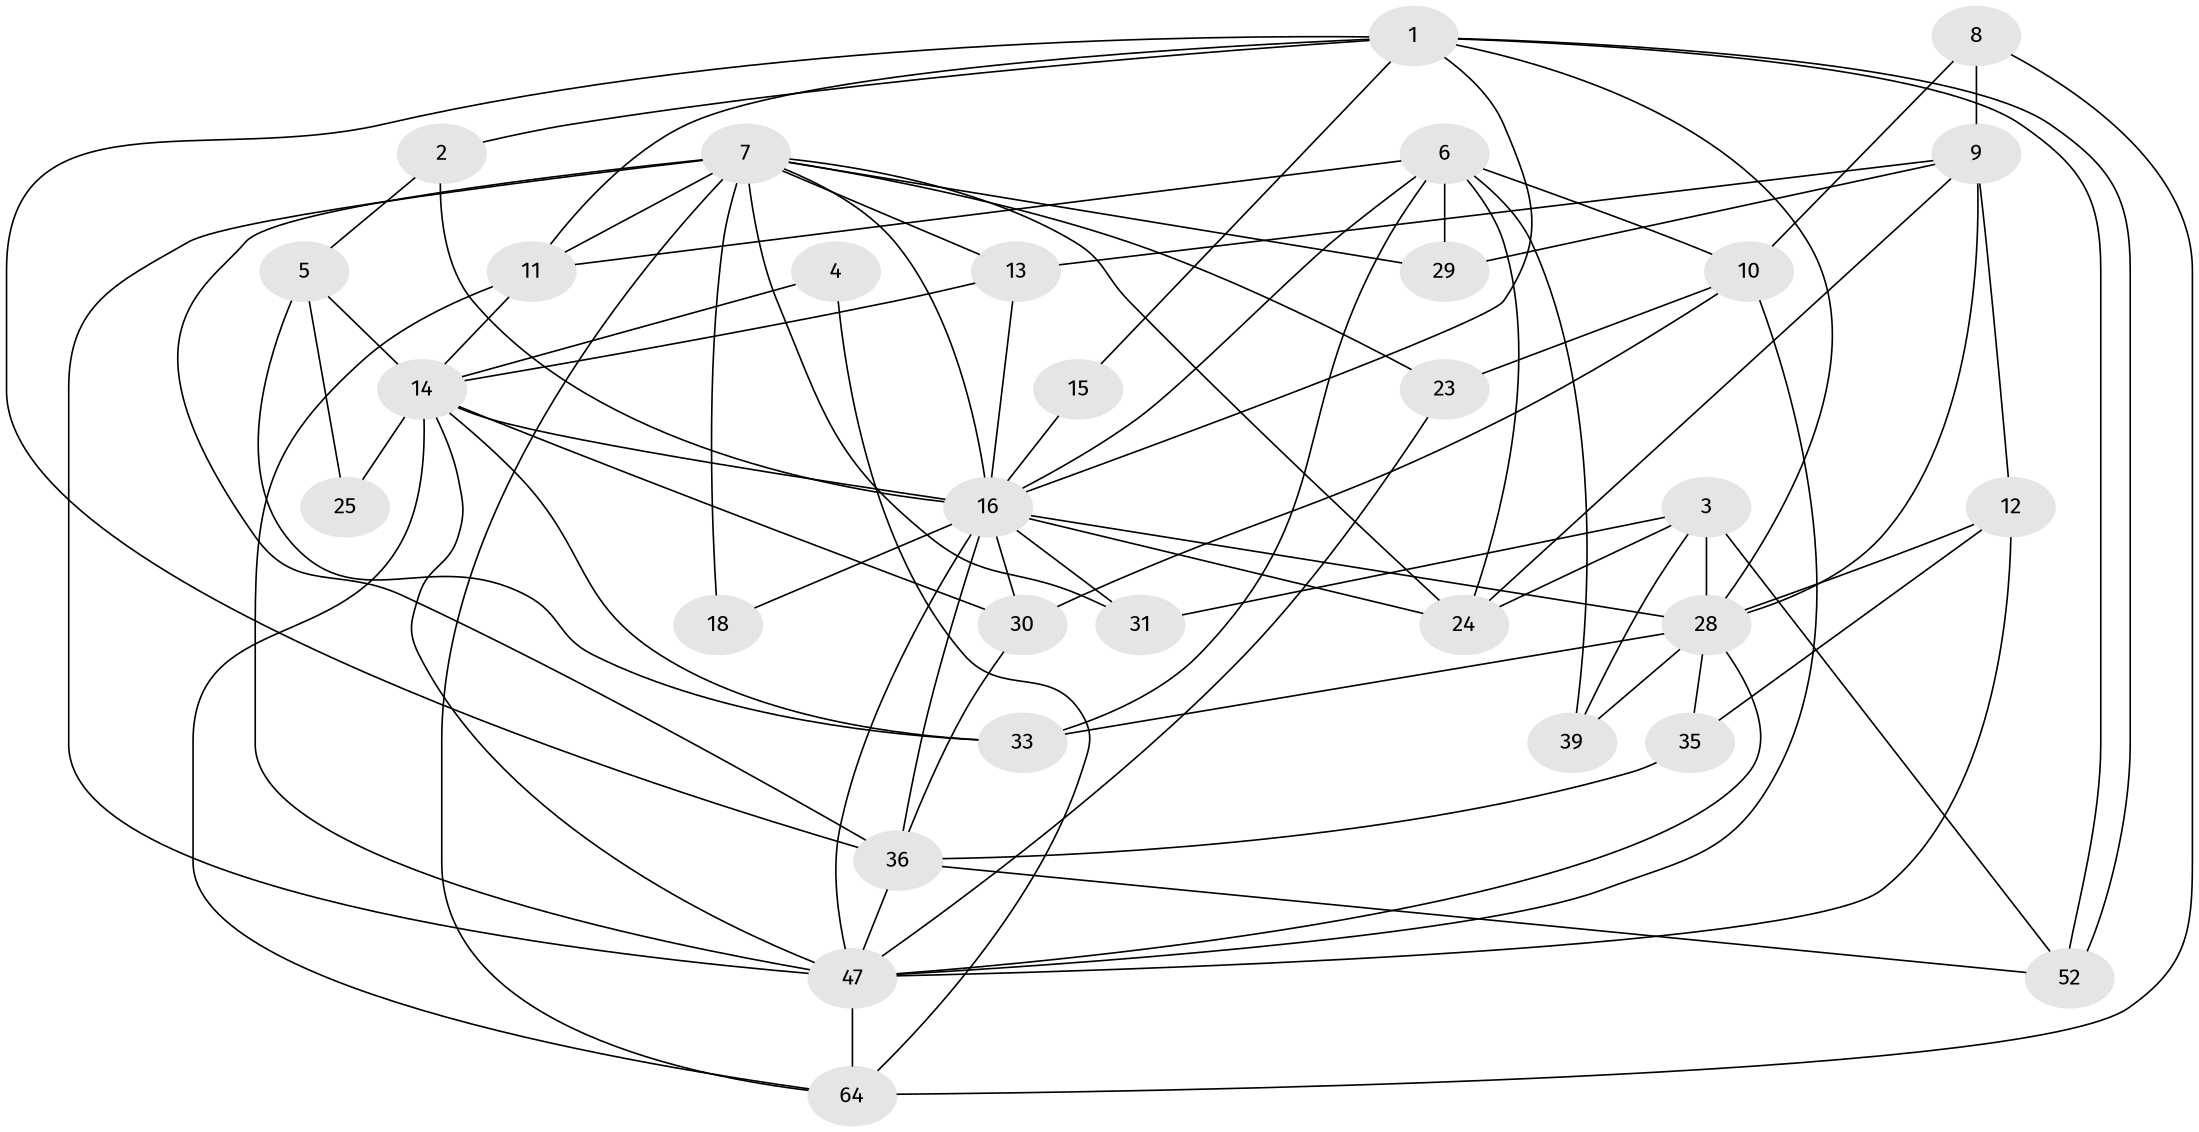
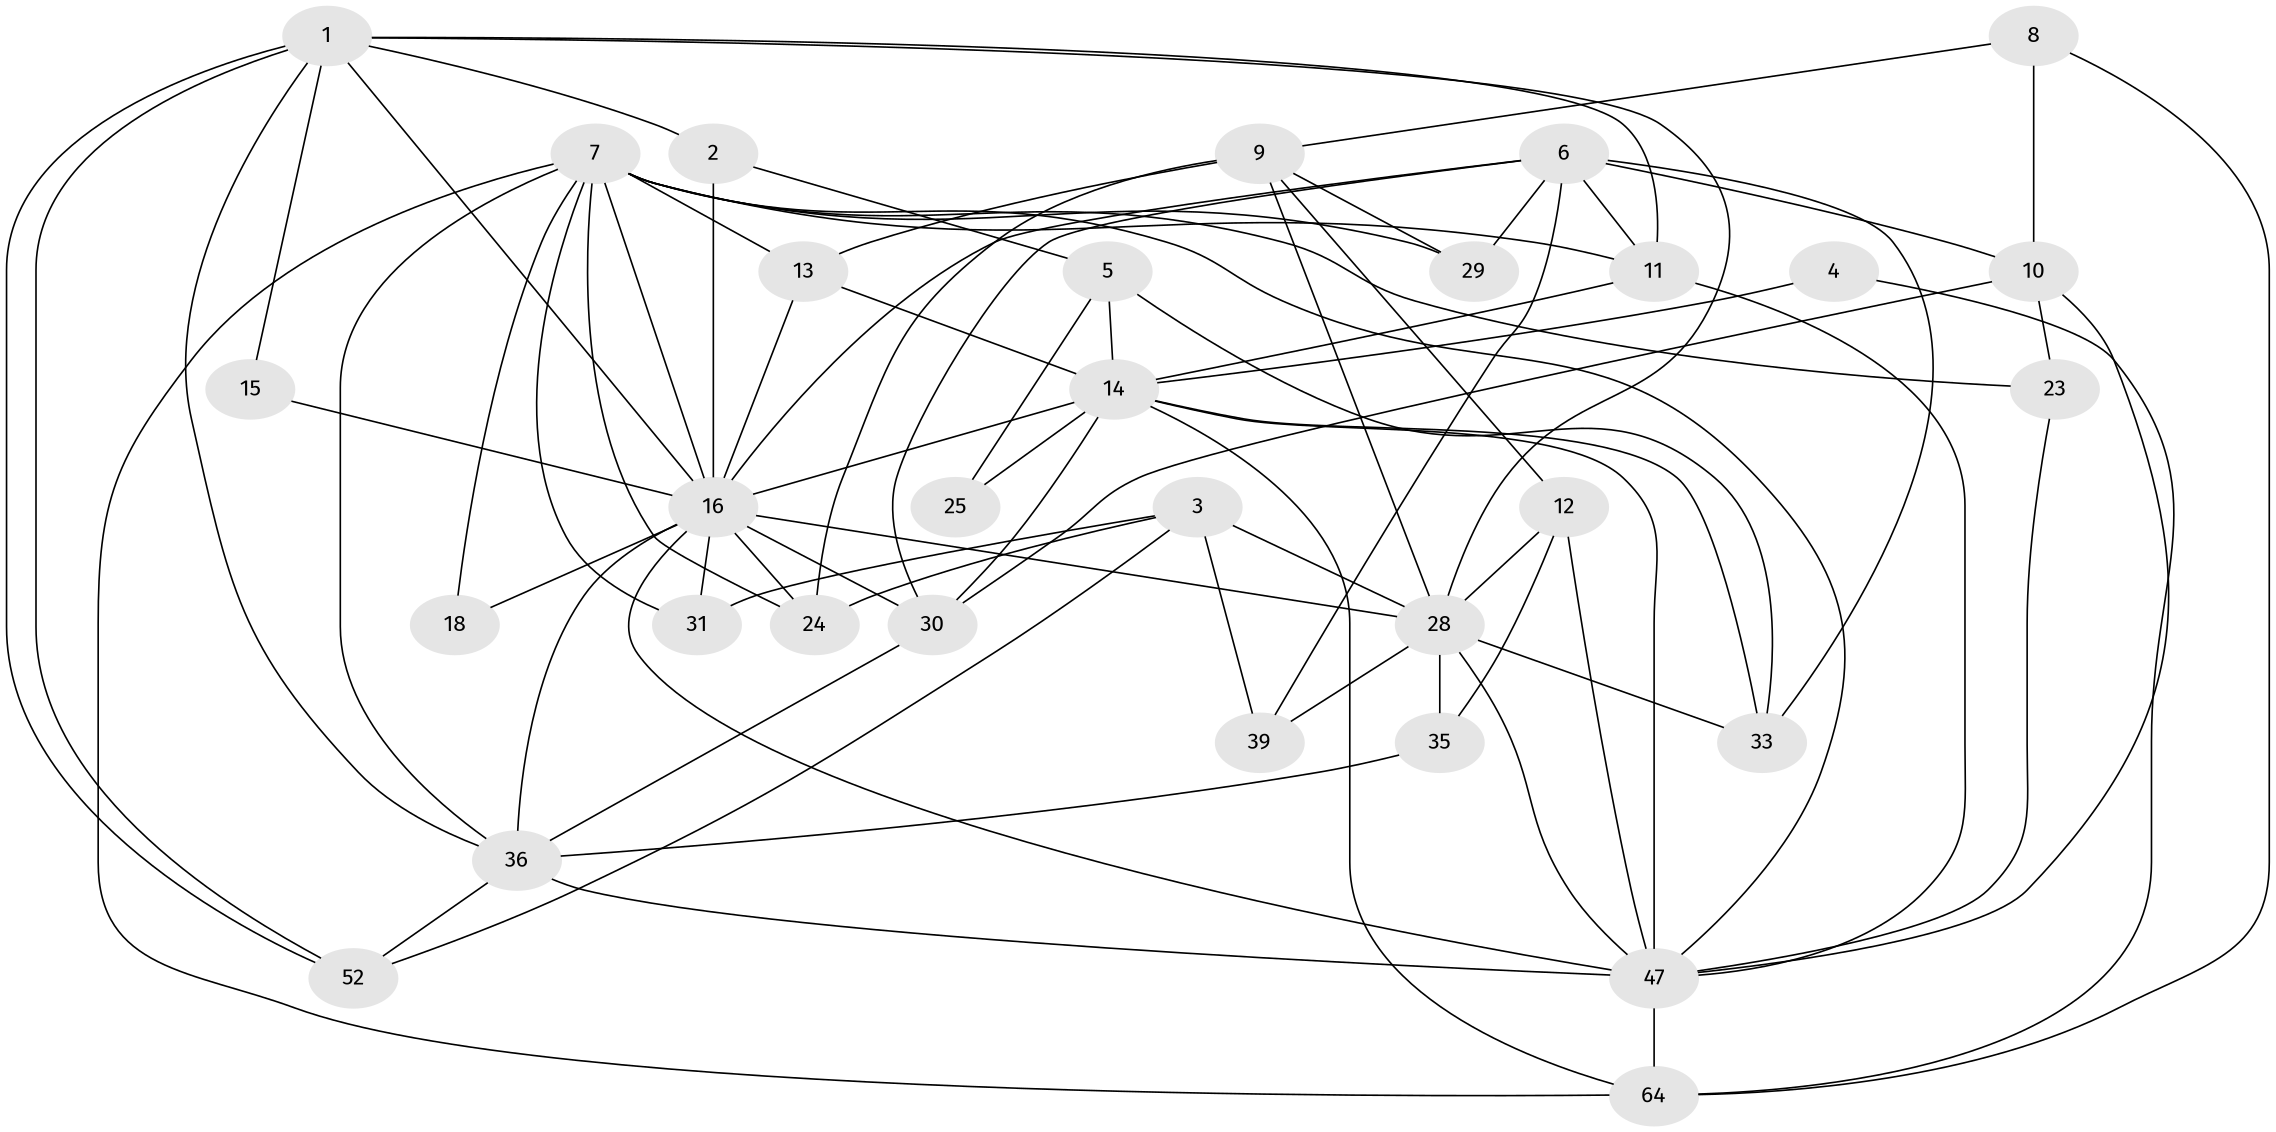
(1518, 385) -> (1026, 262)
